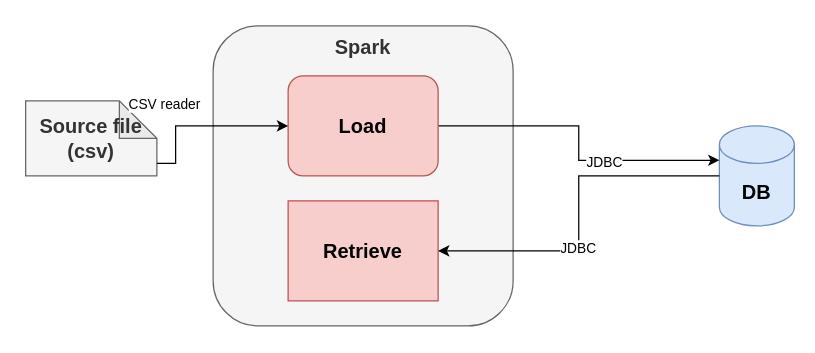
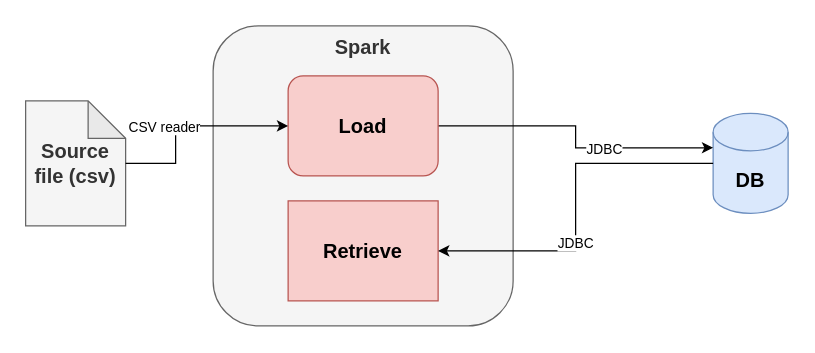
(91, 138) -> (76, 163)
(757, 176) -> (751, 163)
